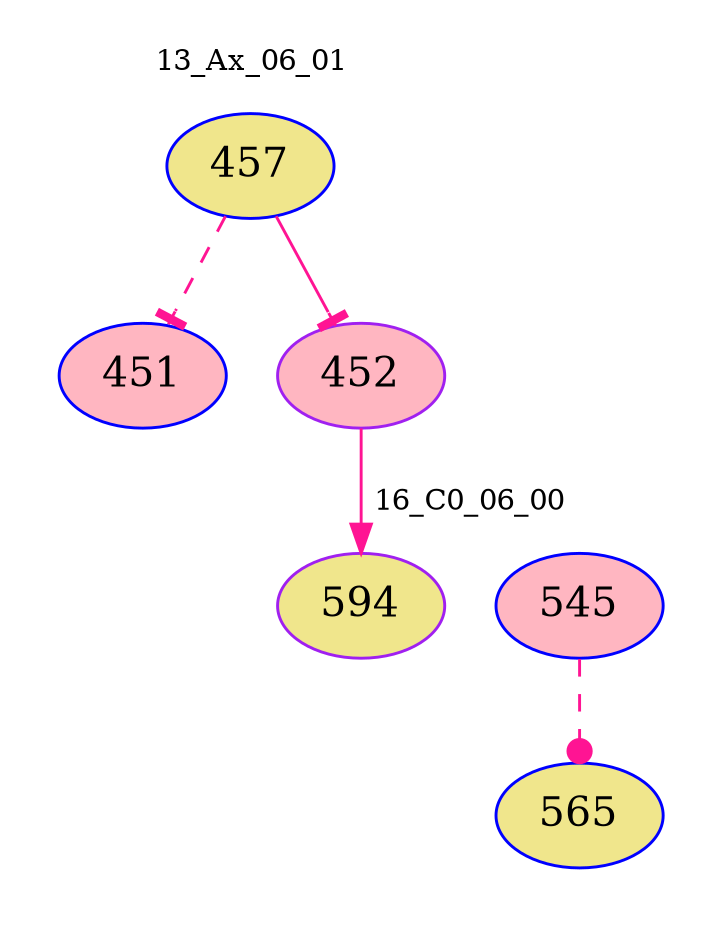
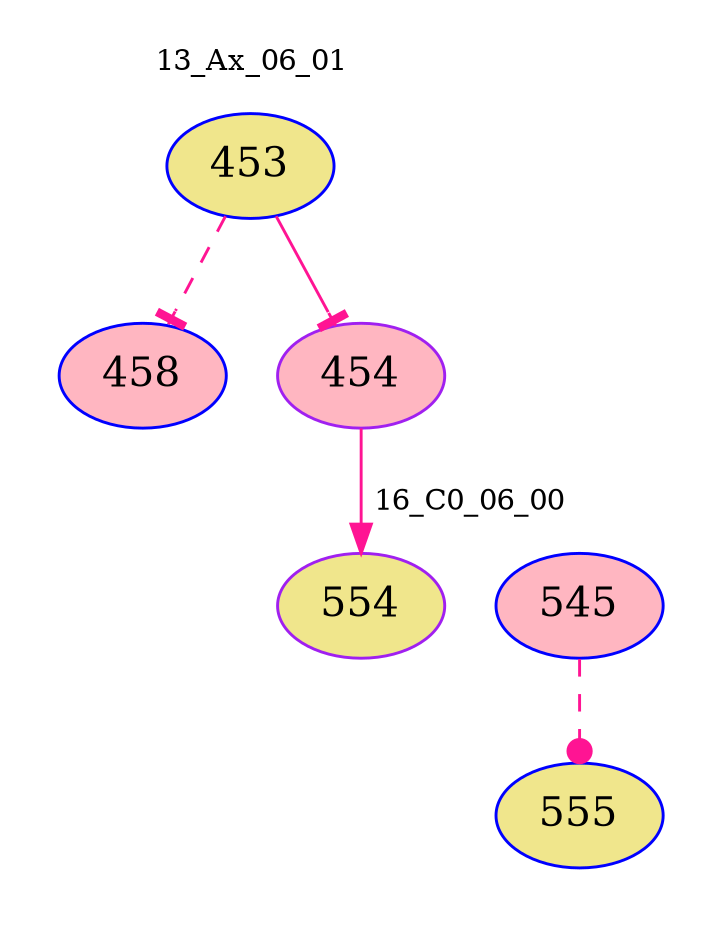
(250, 166) -> (250, 166)
(143, 376) -> (143, 376)
(361, 376) -> (361, 376)
(361, 606) -> (361, 606)
(580, 815) -> (580, 815)
